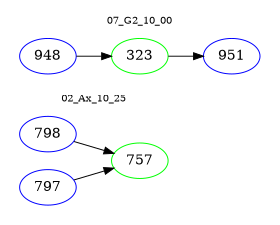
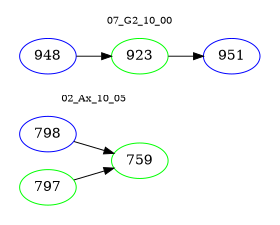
(140, 56) -> (140, 56)
(94, 99) -> (94, 99)
(140, 161) -> (140, 161)
(48, 187) -> (48, 187)
